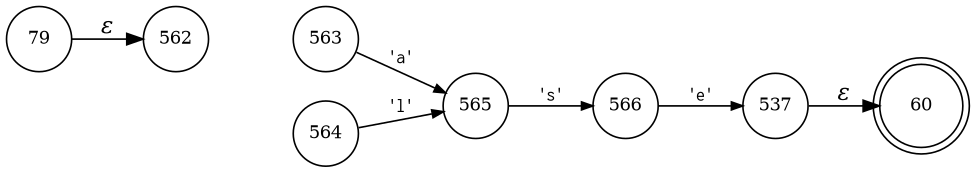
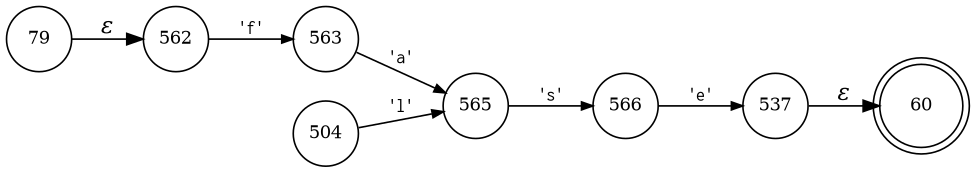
none -> (245, 39)
(326, 134) -> (326, 134)
